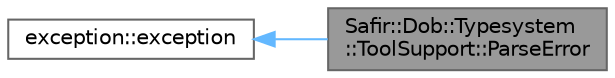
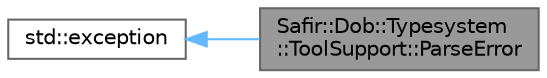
(131, 39) -> (97, 39)
